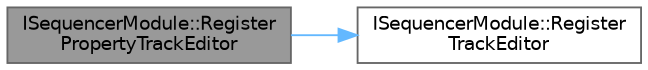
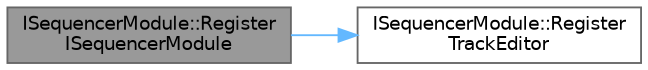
(149, 35) -> (149, 35)
